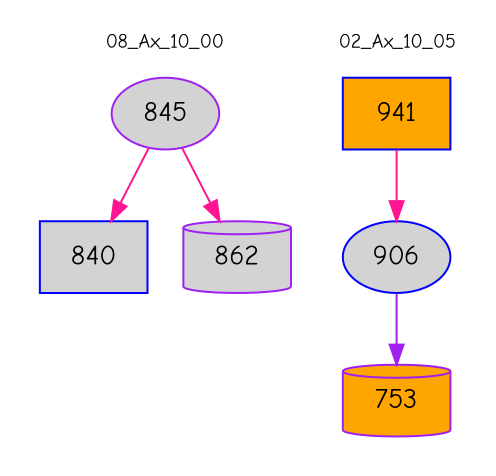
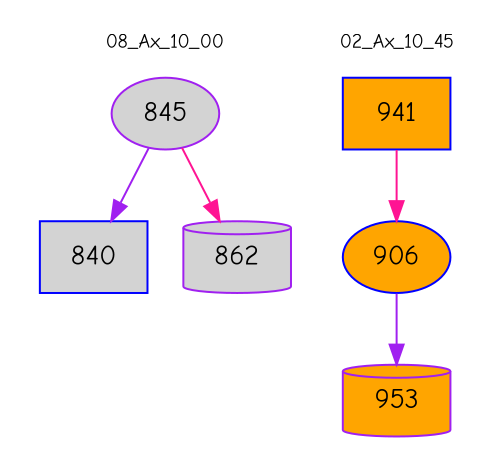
(398, 43) -> (398, 43)
(135, 175) -> (135, 175)
(397, 257) -> (397, 257)
(397, 401) -> (397, 401)
